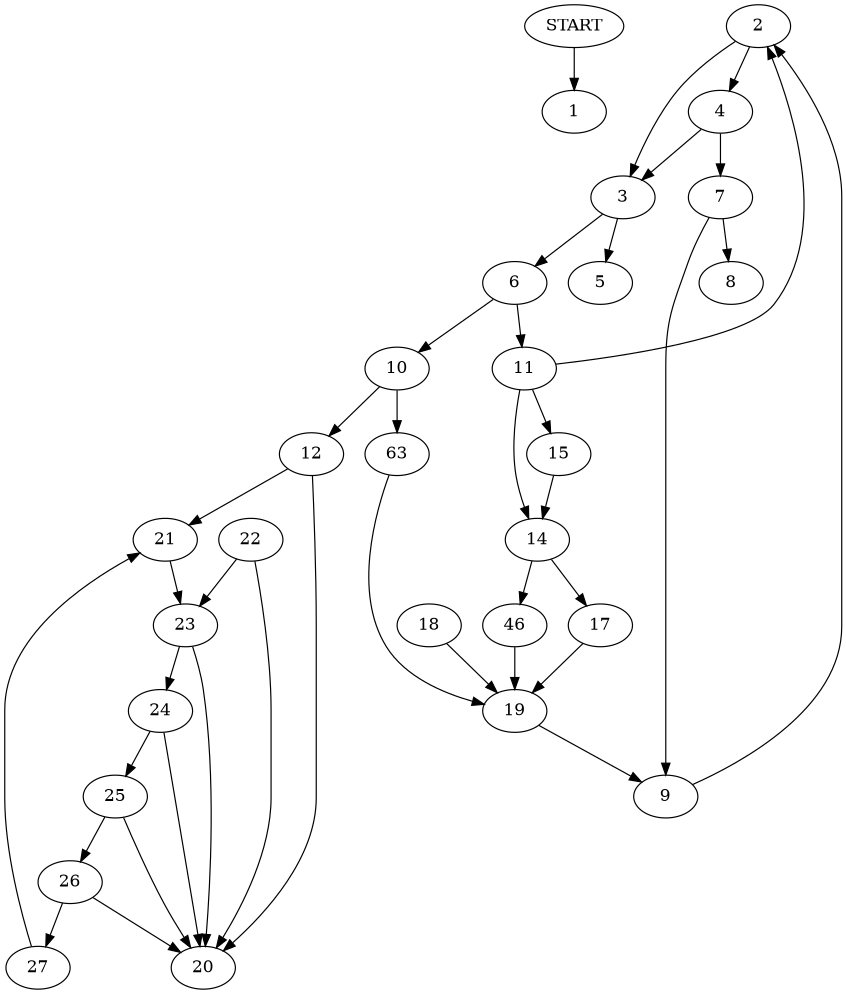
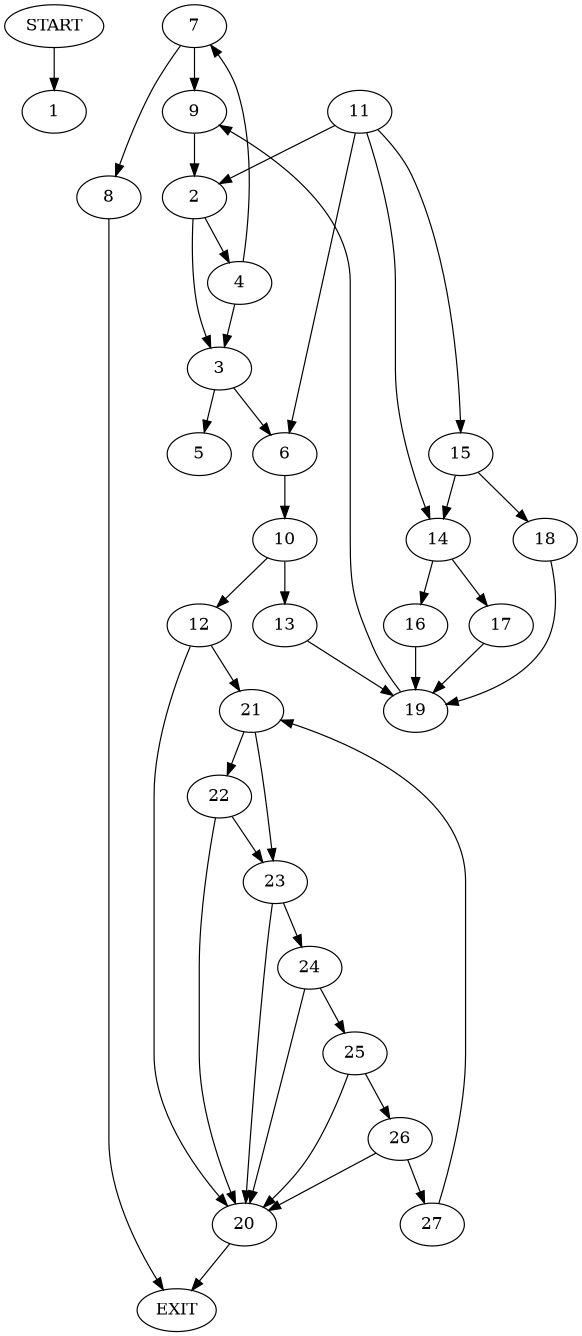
(519, 320) -> (324, 277)
(397, 454) -> (285, 625)
none -> (499, 493)
(515, 625) -> (416, 625)
none -> (238, 748)
none -> (177, 1310)
